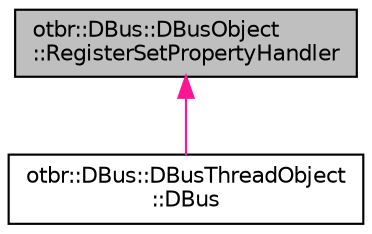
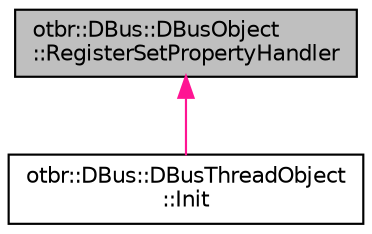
(186, 189) -> (186, 189)
